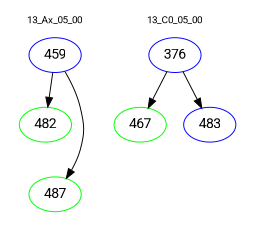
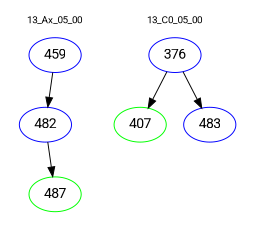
(83, 120) -> (50, 154)
(45, 125) -> (45, 125)
(140, 125) -> (140, 125)
